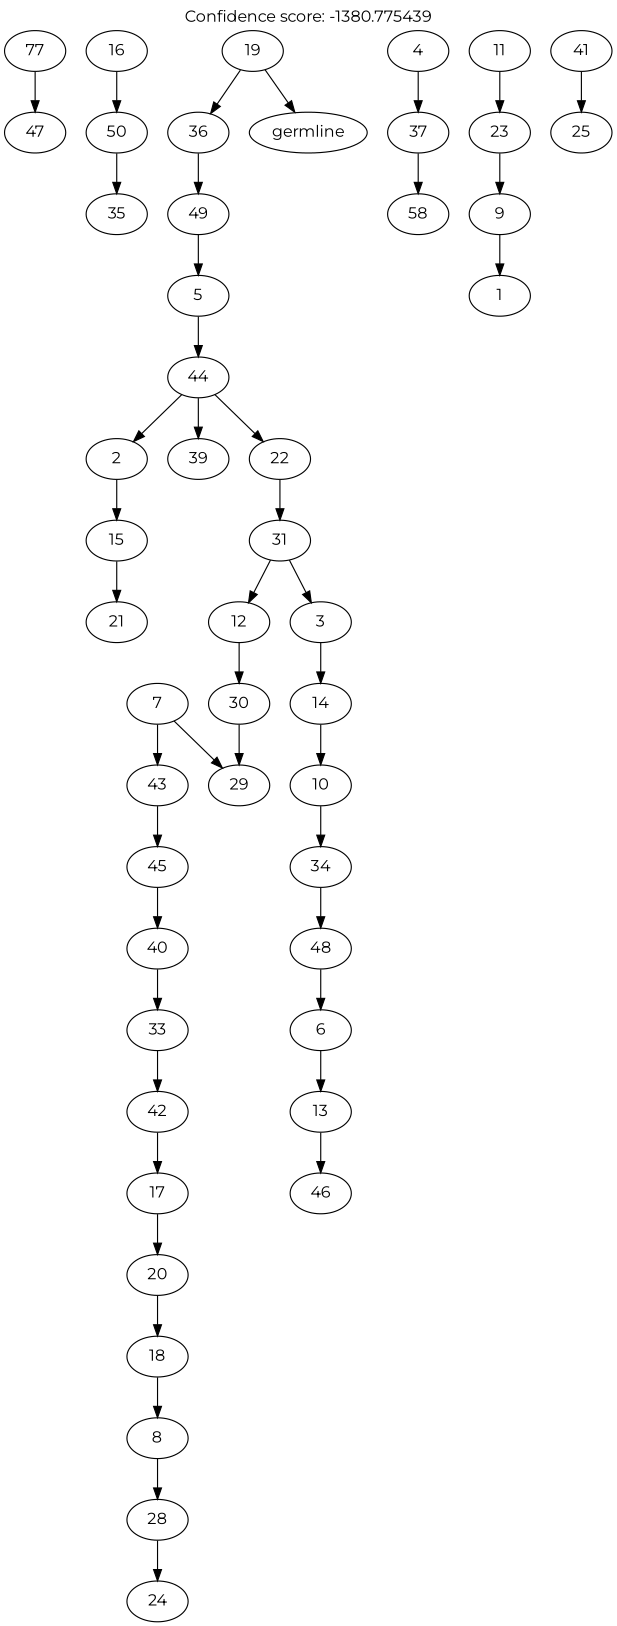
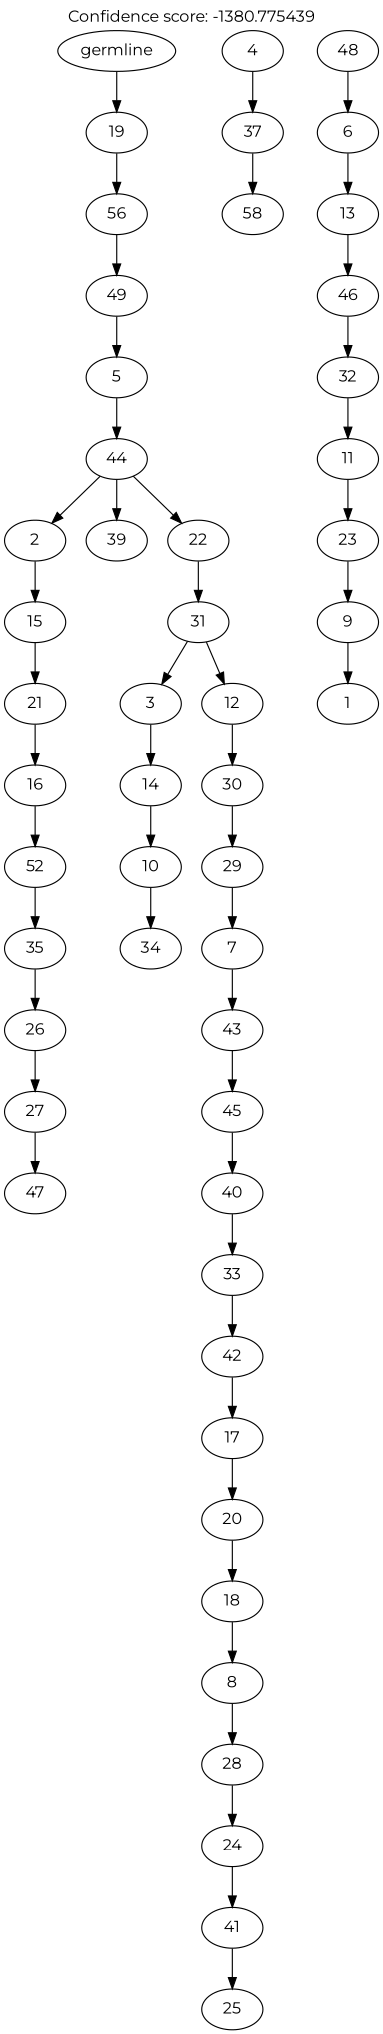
(35, 51) -> (35, 1112)
(277, 86) -> (117, 86)
(117, 133) -> (35, 867)
(198, 133) -> (117, 214)
none -> (348, 377)
none -> (35, 739)
(194, 741) -> (232, 902)
(321, 902) -> none
none -> (35, 1030)
none -> (232, 1881)
